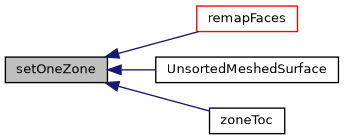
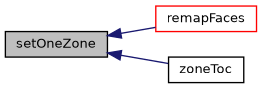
(247, 70) -> none
